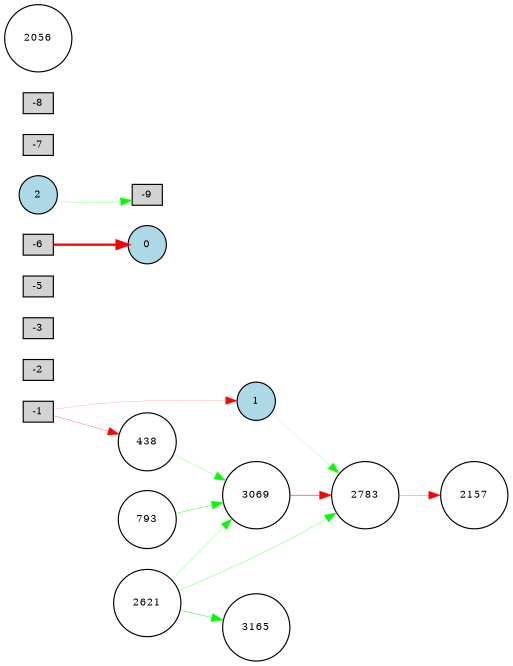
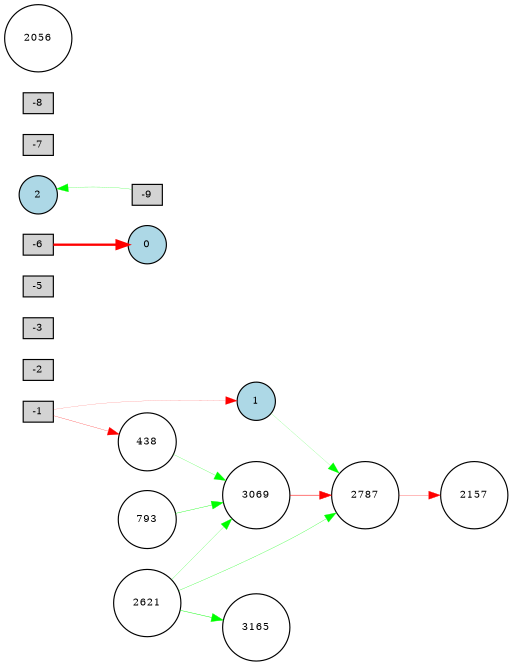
(88, 203) -> (100, 187)
(365, 495) -> (365, 495)
